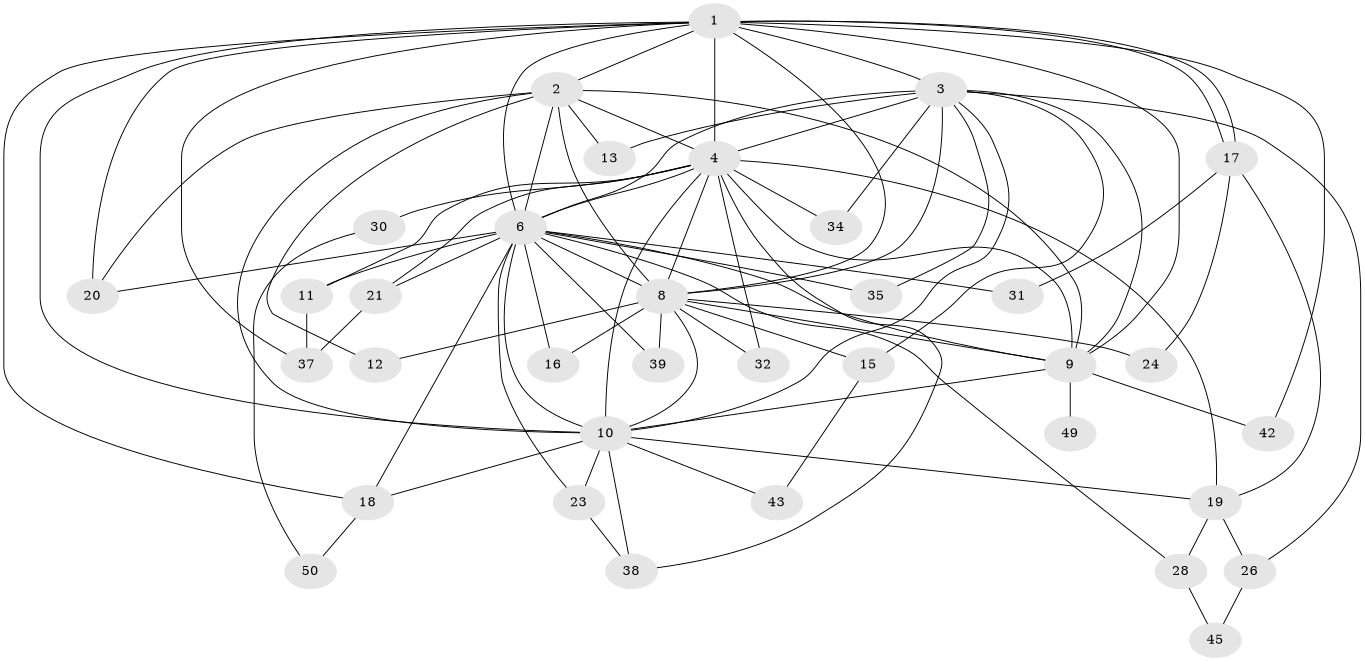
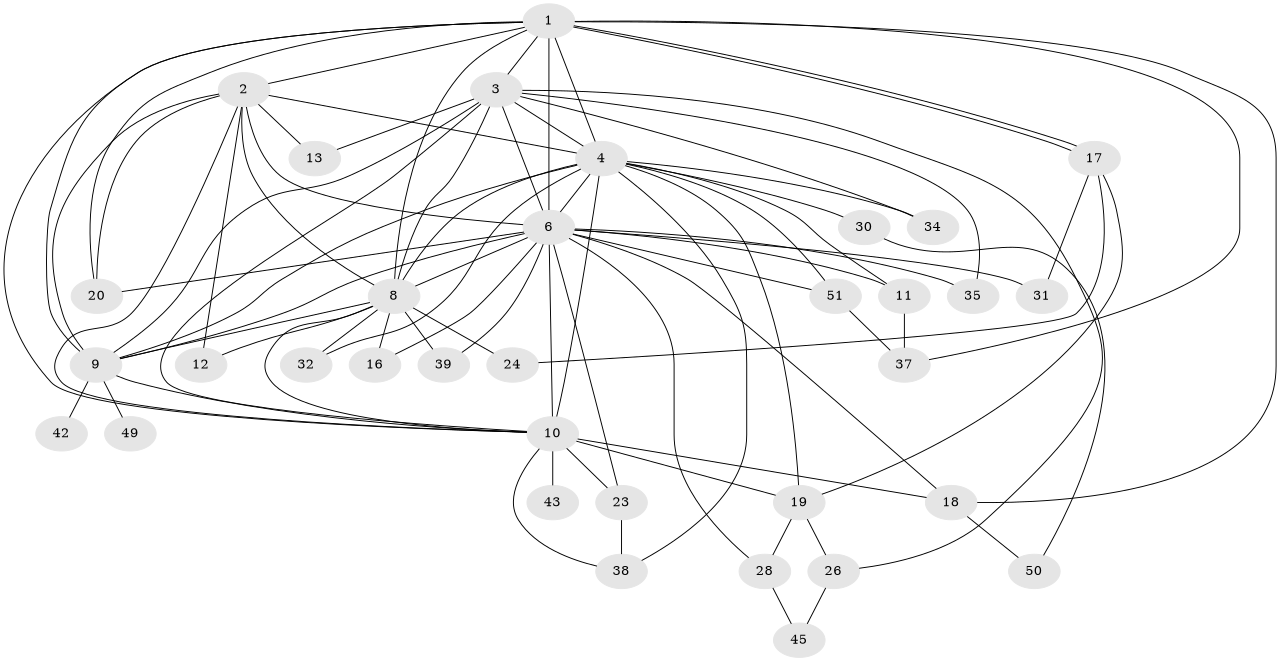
(1209, 67) -> none
(376, 296) -> (836, 296)
(869, 365) -> none
